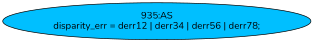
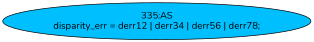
(157, 21) -> (157, 21)
